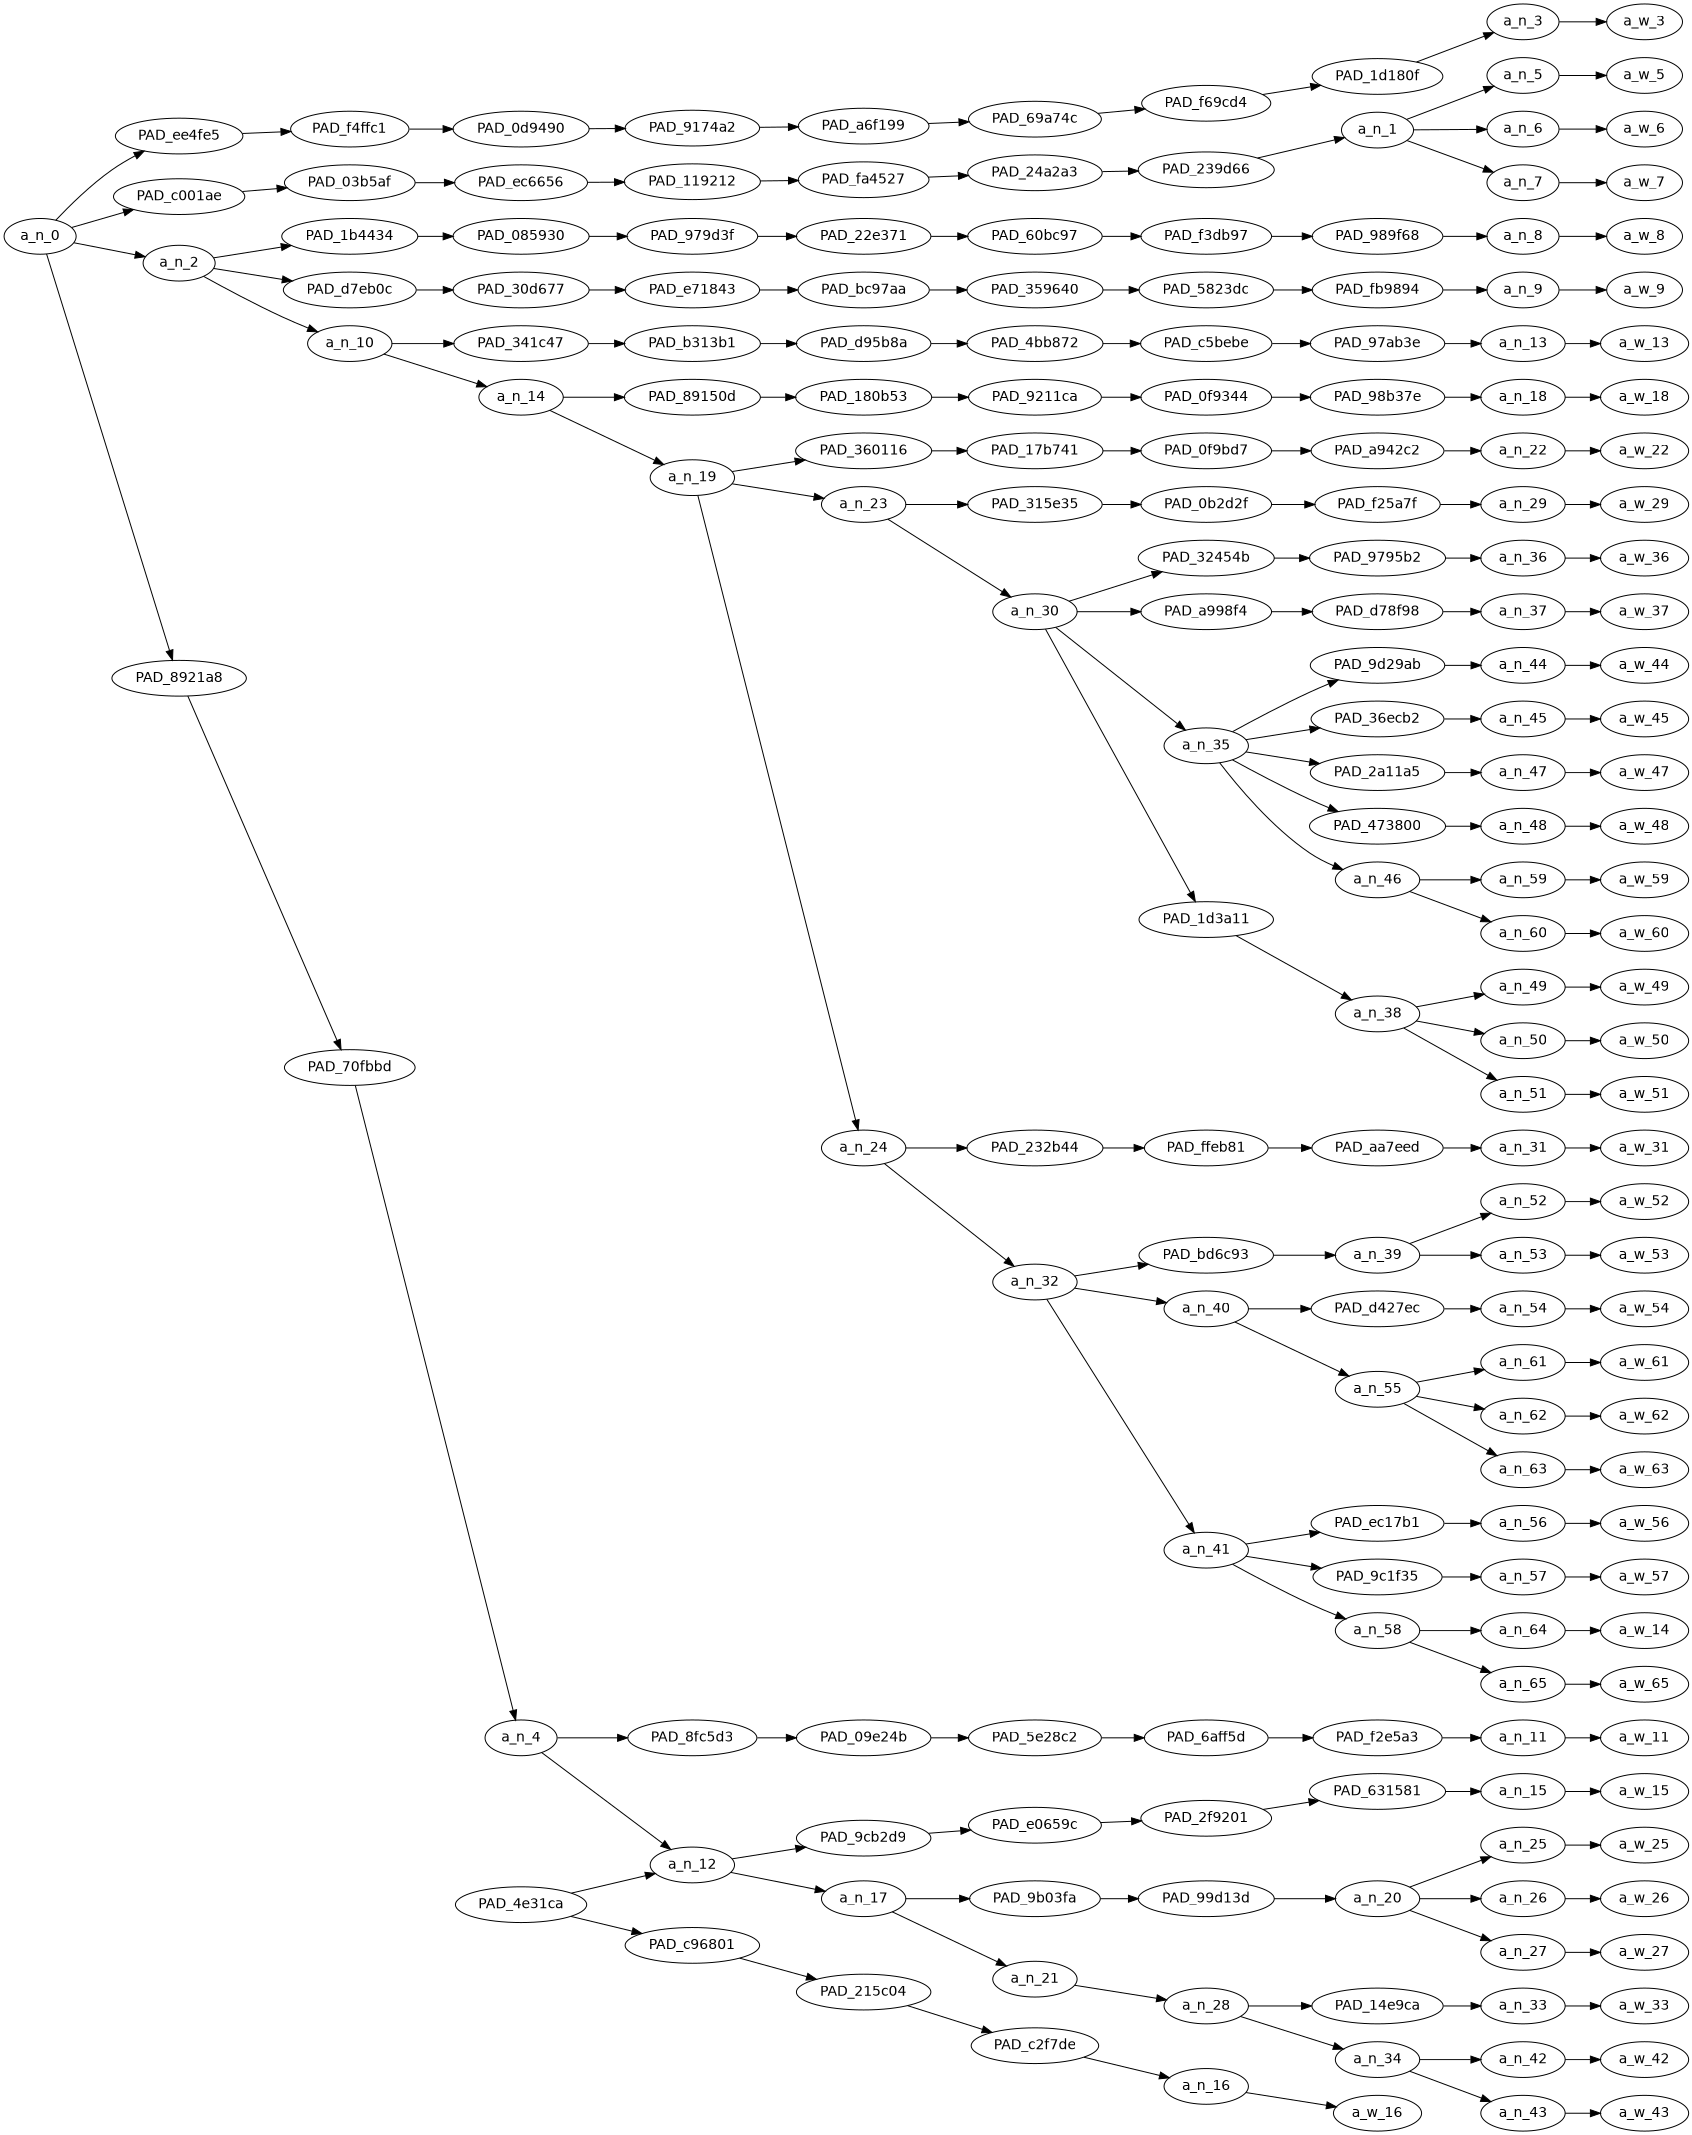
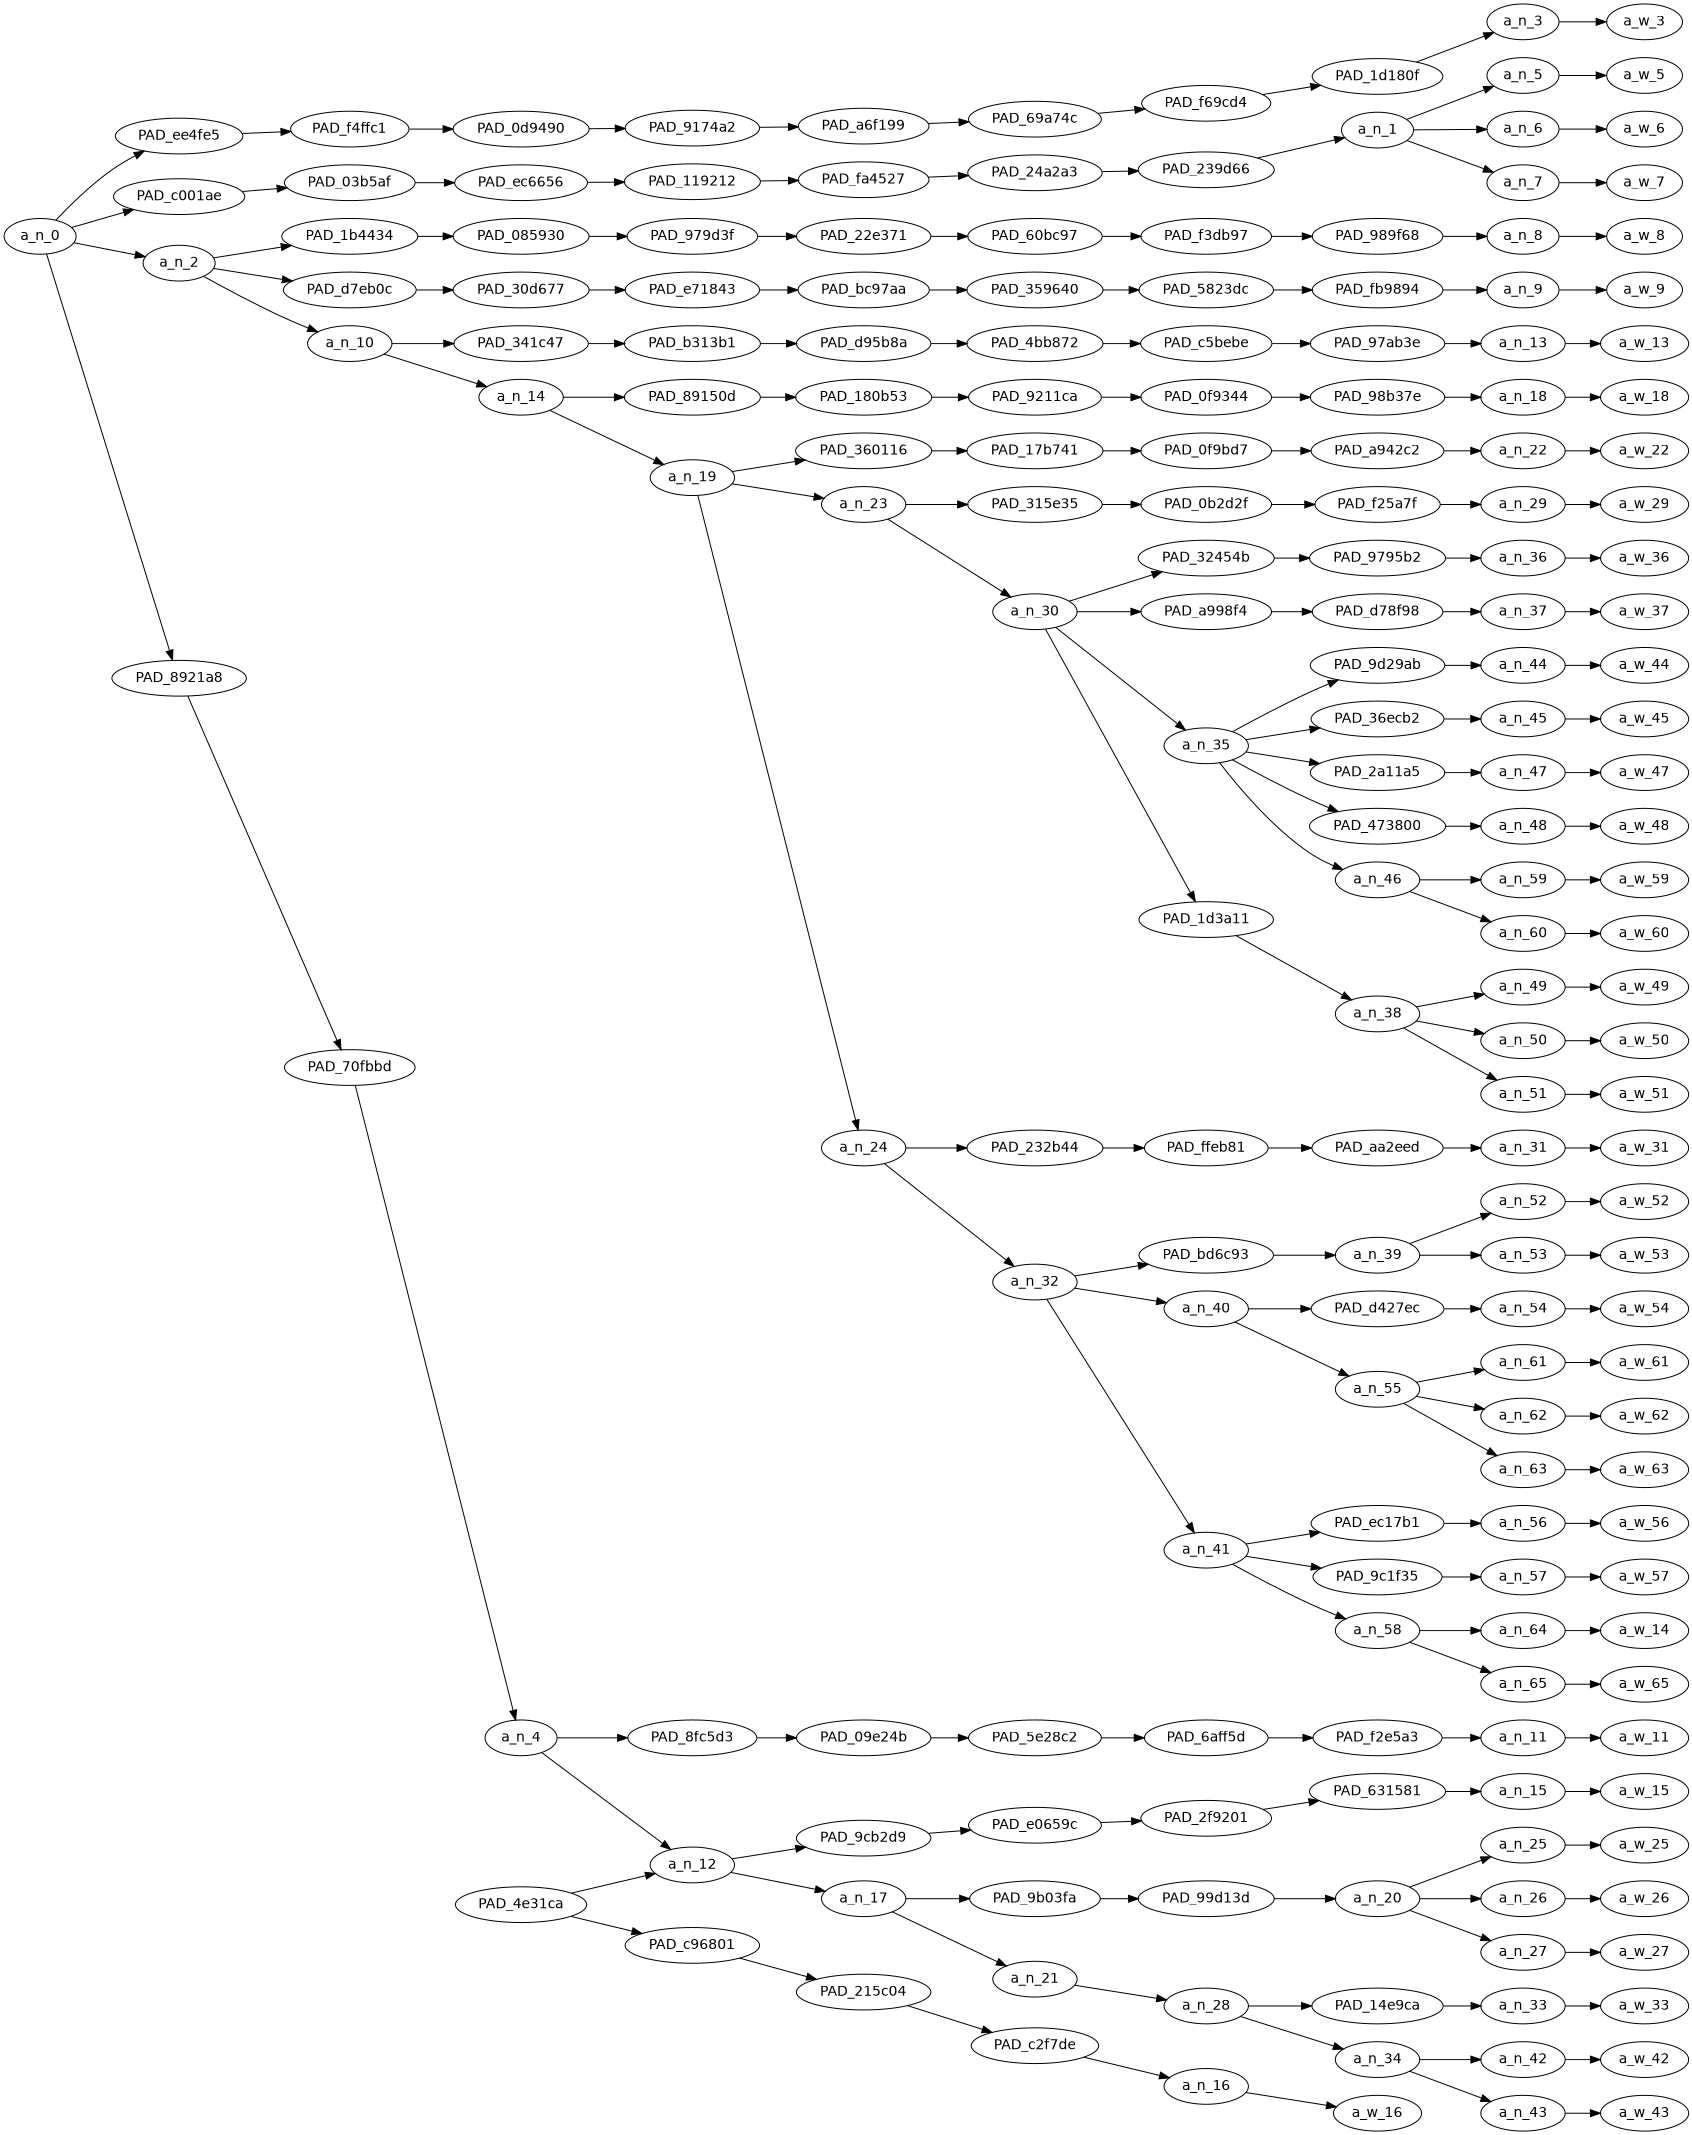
(1378, 1148) -> (1378, 1148)
